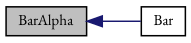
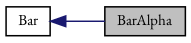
(122, 21) -> (85, 21)
